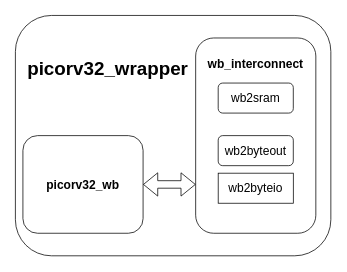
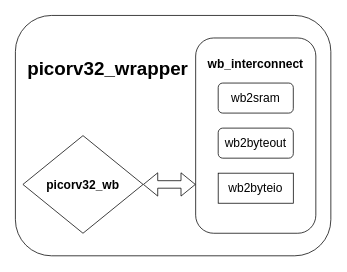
(255, 150) -> (255, 143)
(83, 184) -> (83, 184)
